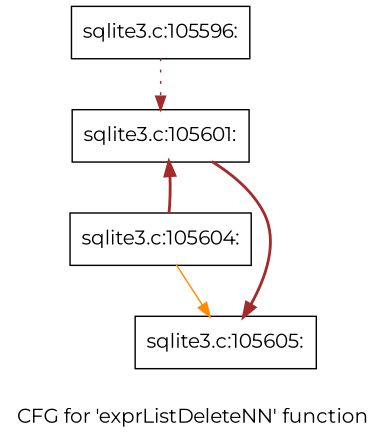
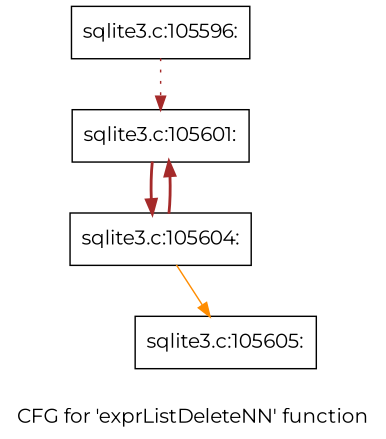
(268, 223) -> (151, 181)
